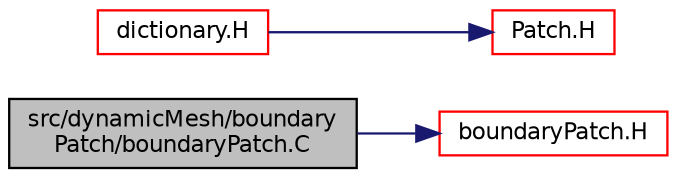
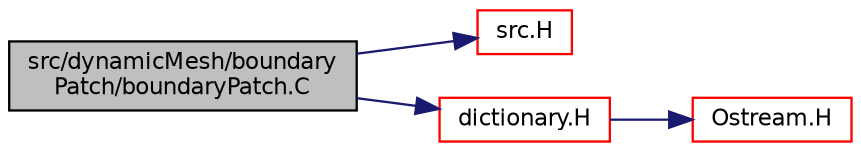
(553, 32) -> (772, 120)
none -> (386, 102)
(553, 133) -> (525, 32)
